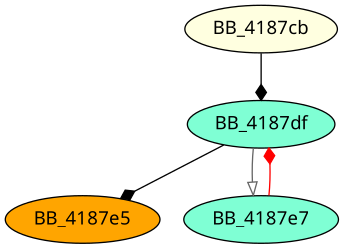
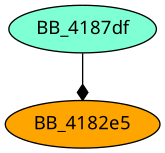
(261, 29) -> none
(83, 219) -> (83, 124)
(261, 219) -> none
